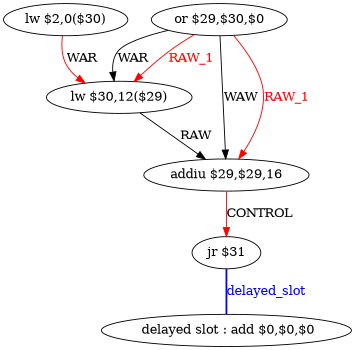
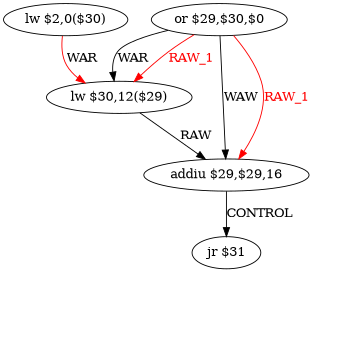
(226, 209) -> (226, 209)
(226, 330) -> none
